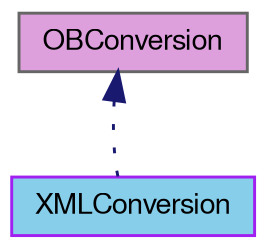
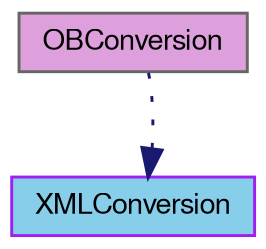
(114, 139) -> (153, 110)
